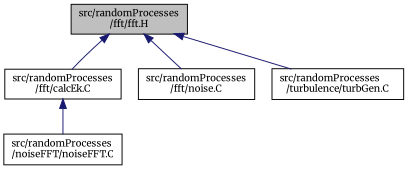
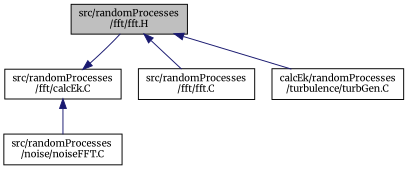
(87, 54) -> (106, 49)
(197, 84) -> (197, 84)
(338, 84) -> (338, 84)
(63, 149) -> (63, 149)
